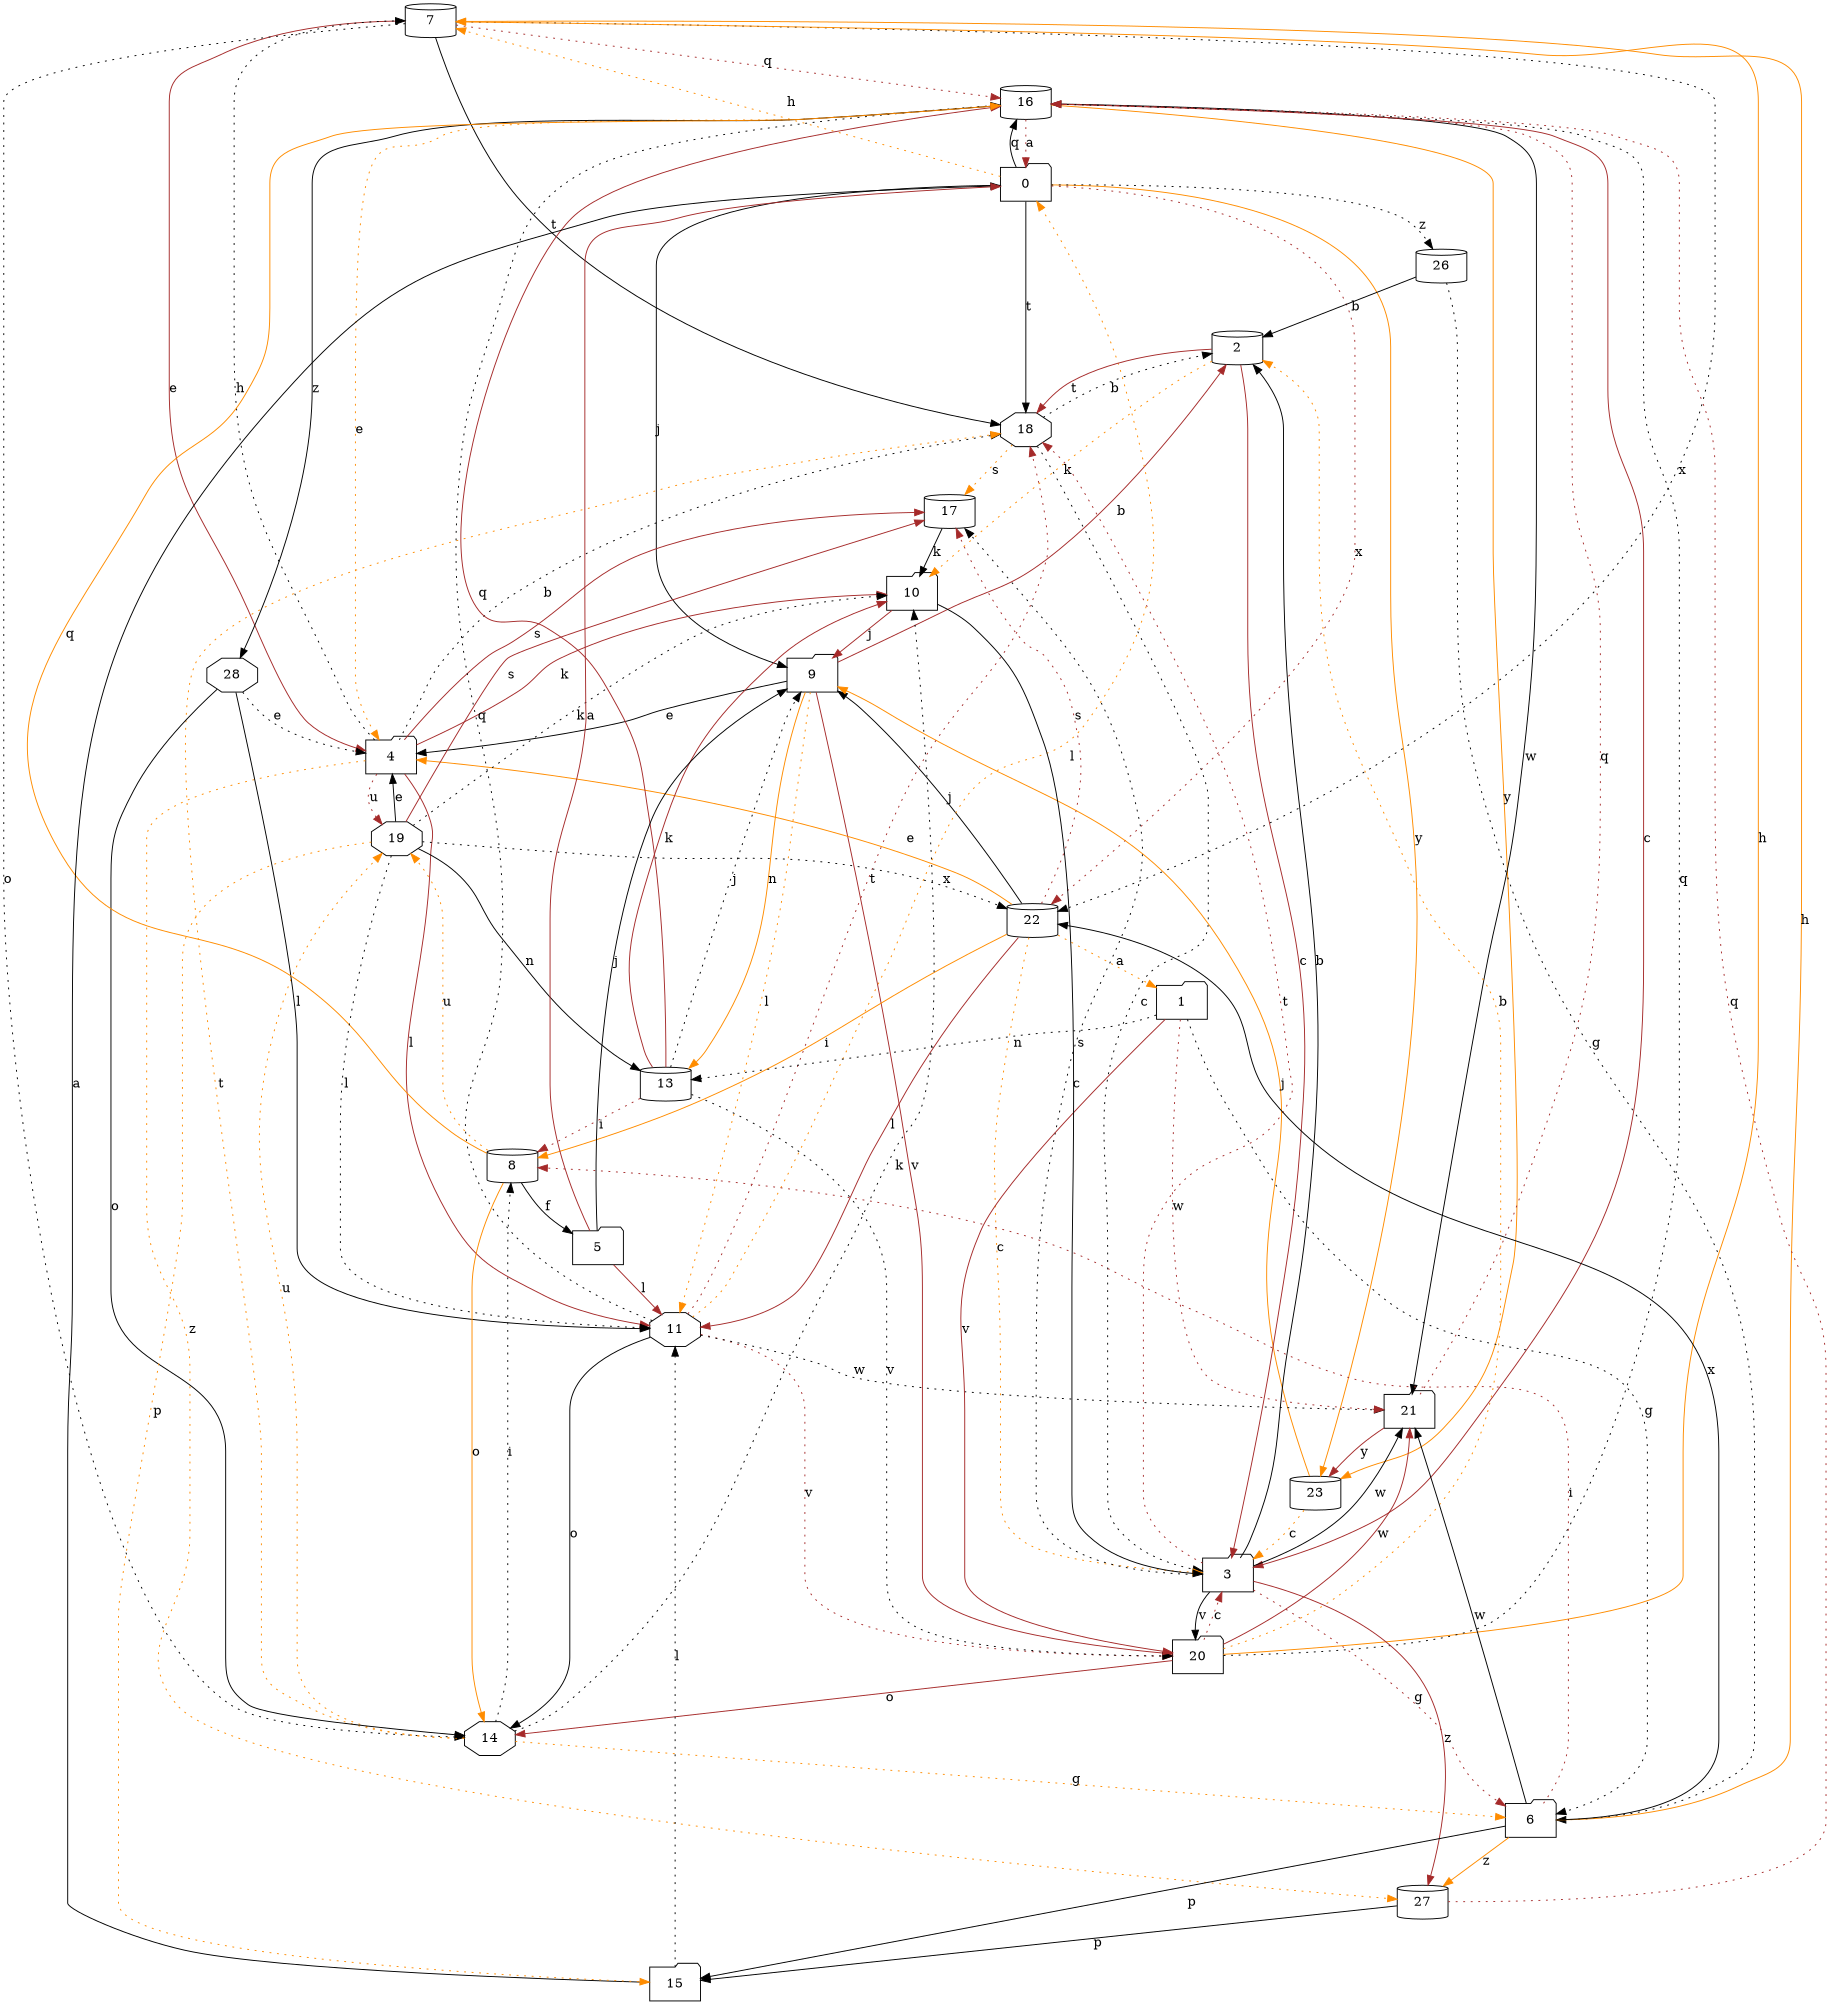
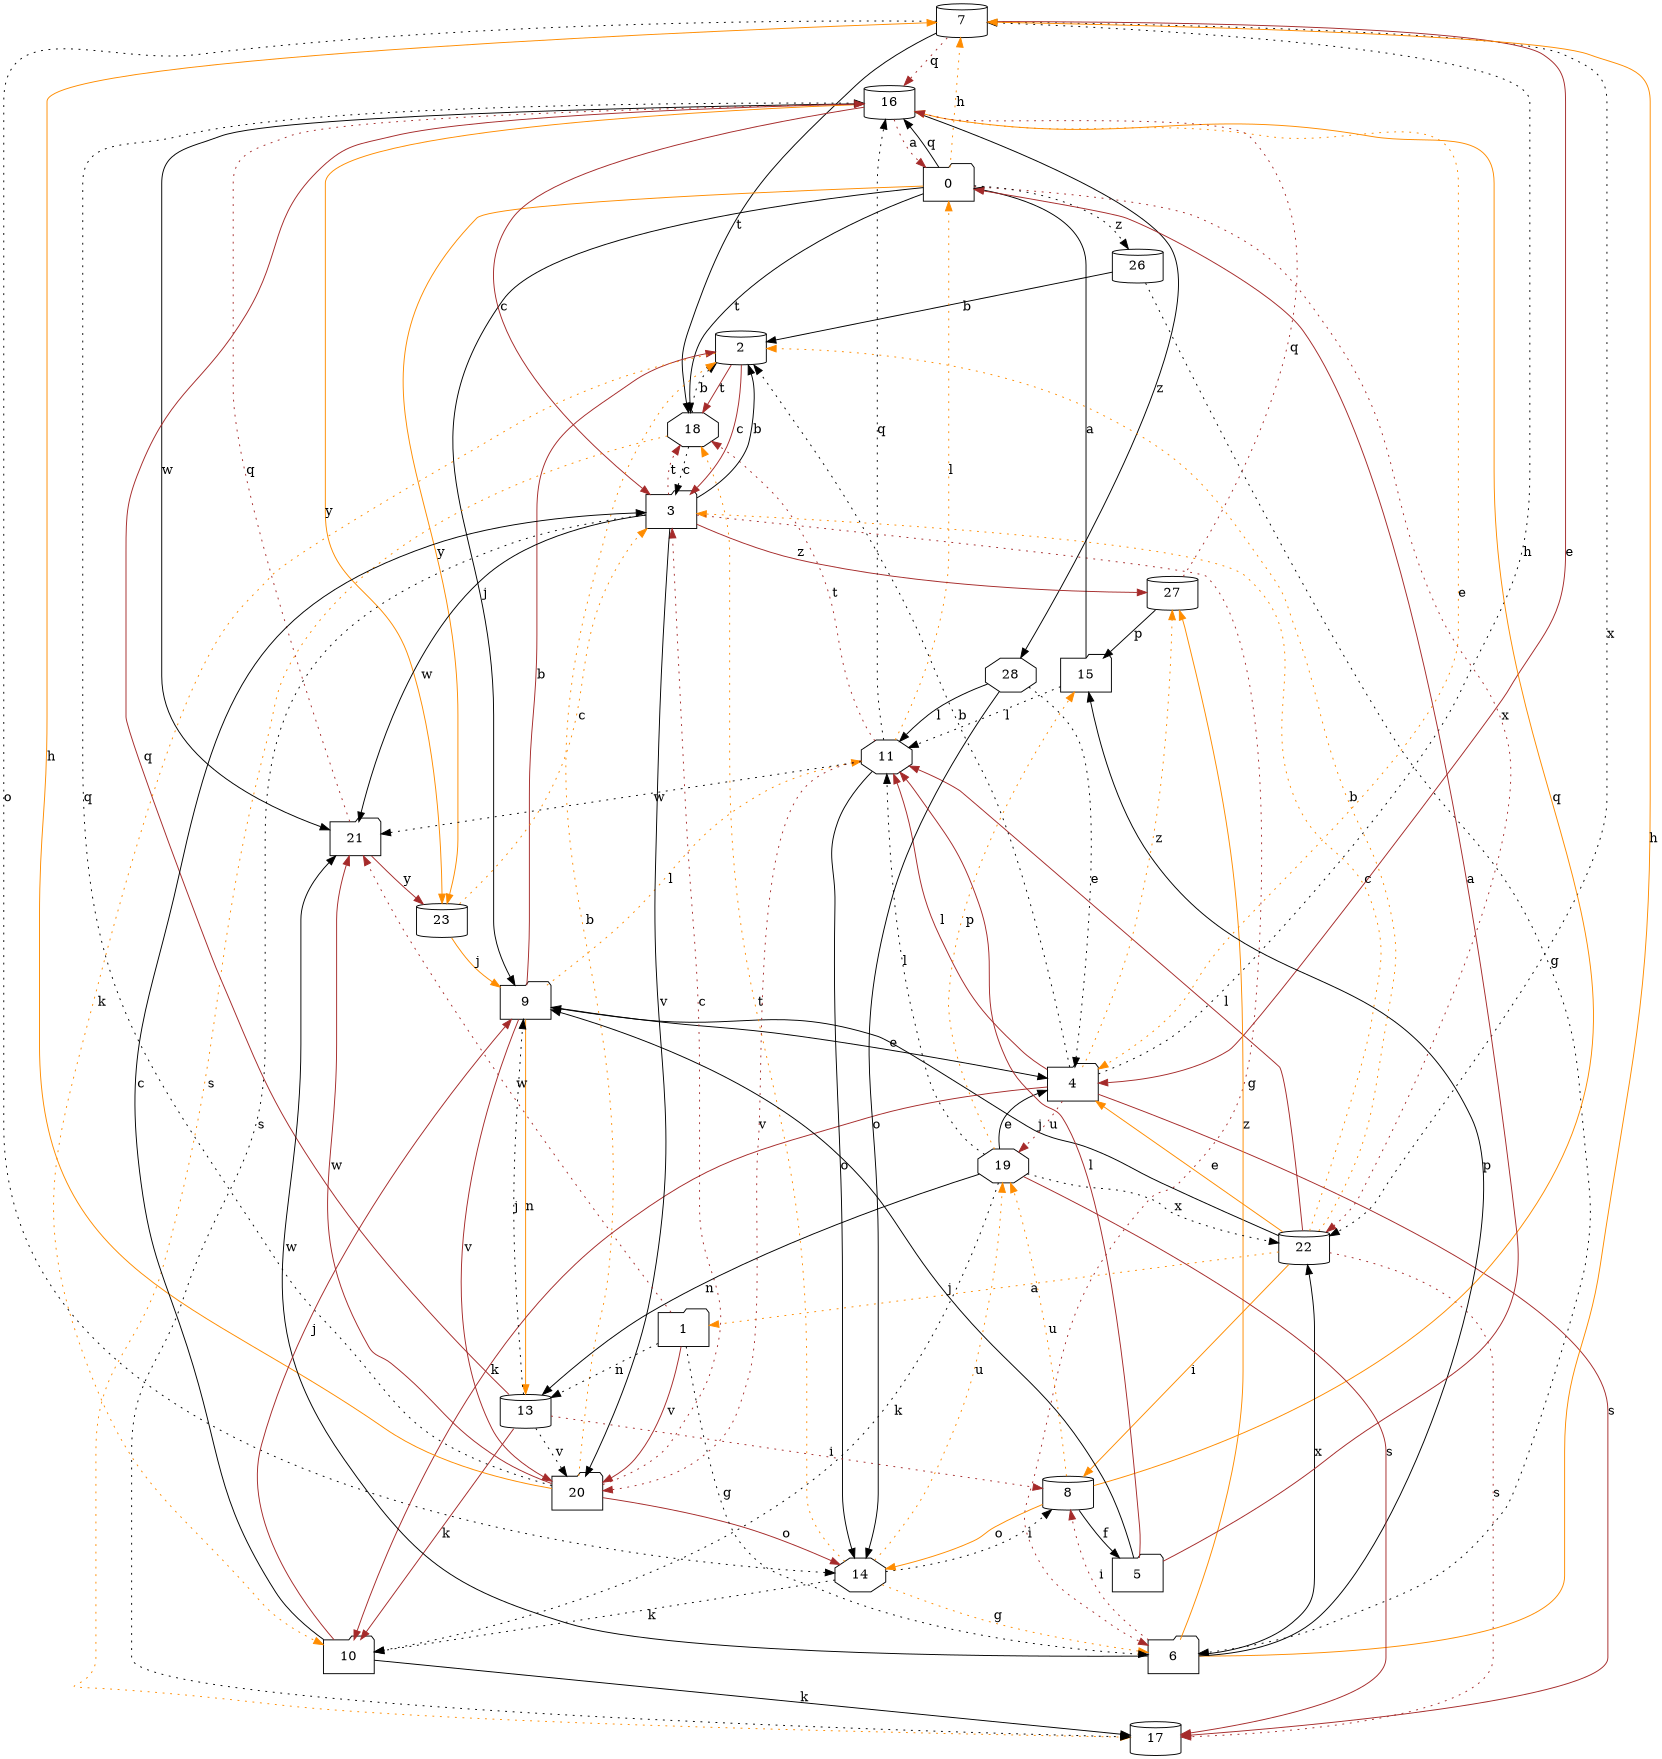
(640, 530) -> (958, 722)
(933, 548) -> (747, 1697)
none -> (1296, 630)
